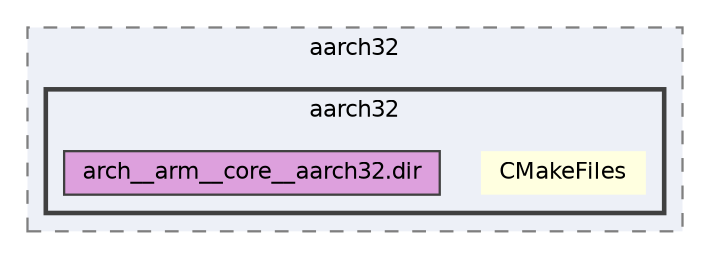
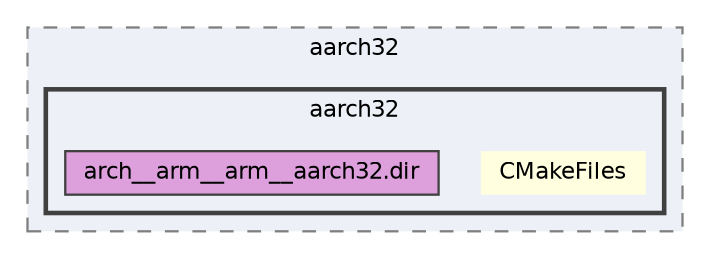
(252, 173) -> (252, 173)
